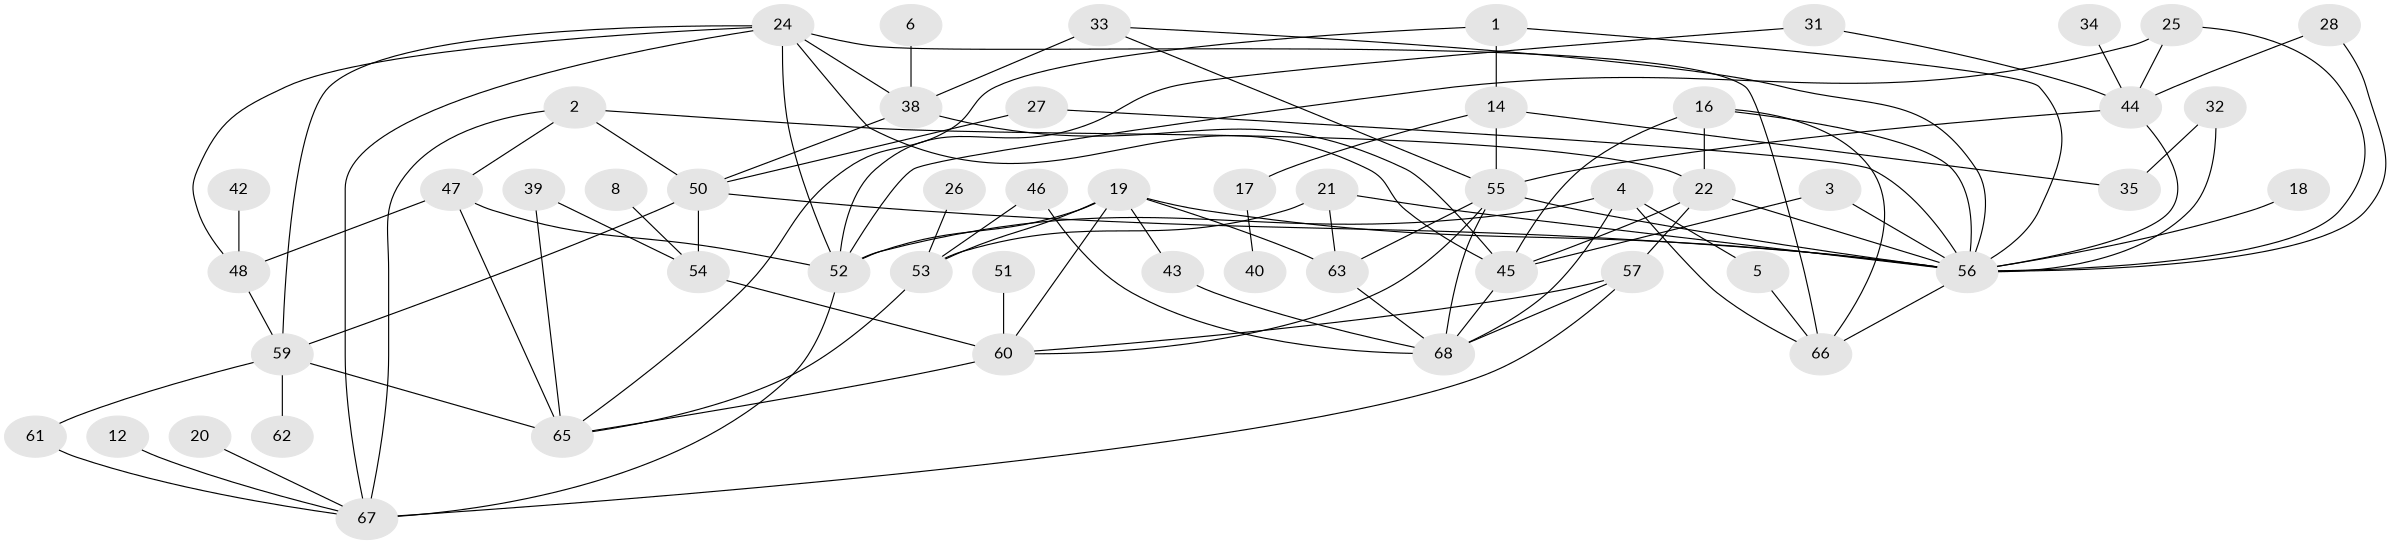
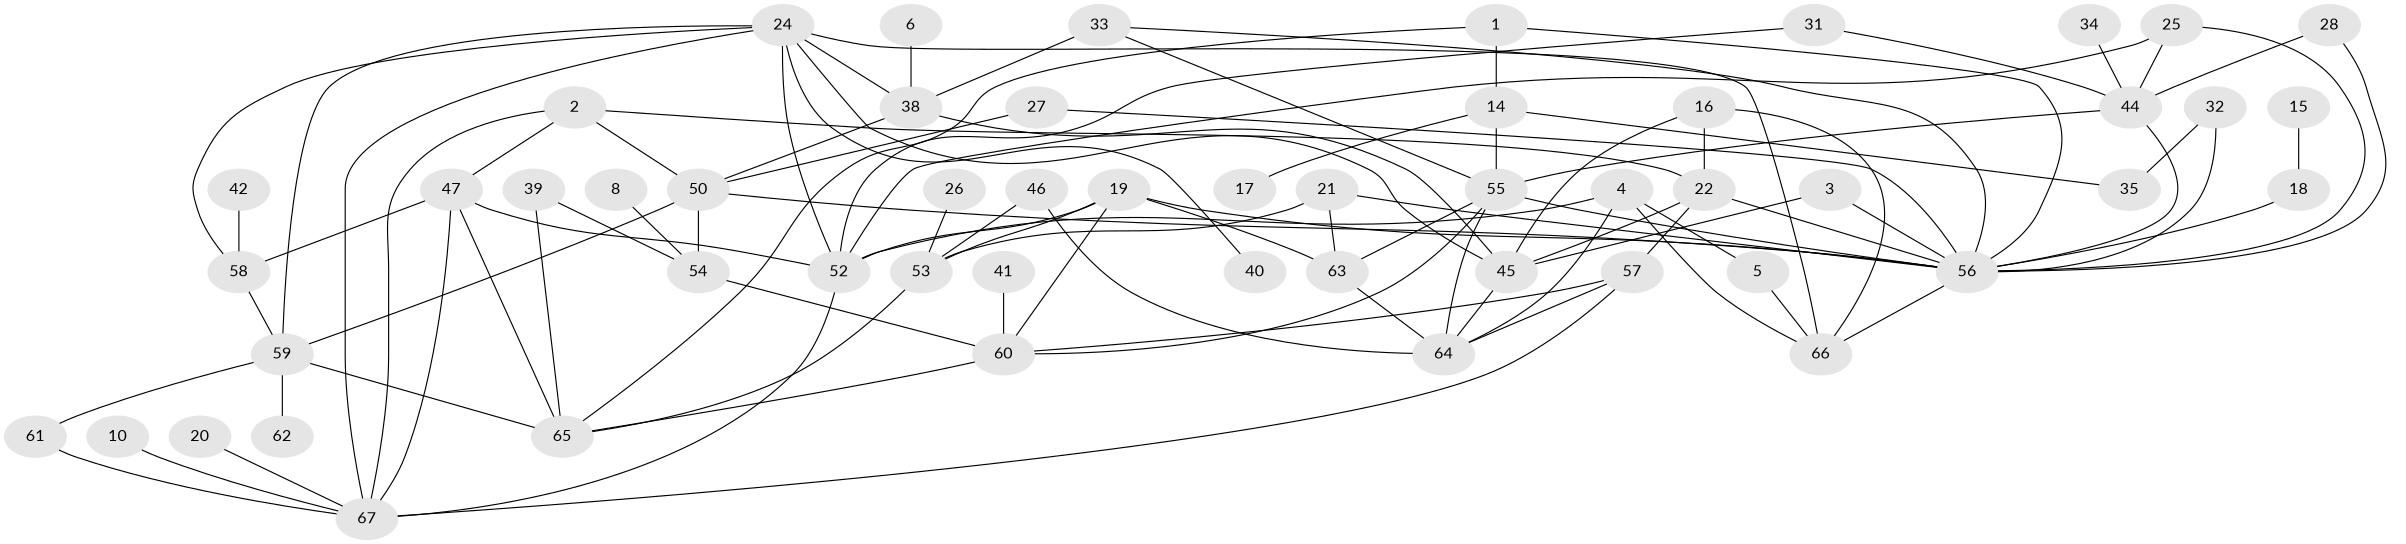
none -> (2299, 107)
(1889, 140) -> none
(1250, 231) -> (1073, 147)
(239, 272) -> (239, 272)
(1004, 272) -> (1004, 272)
(1173, 272) -> none
(1444, 354) -> (1444, 354)
none -> (432, 360)
(118, 437) -> (118, 437)
